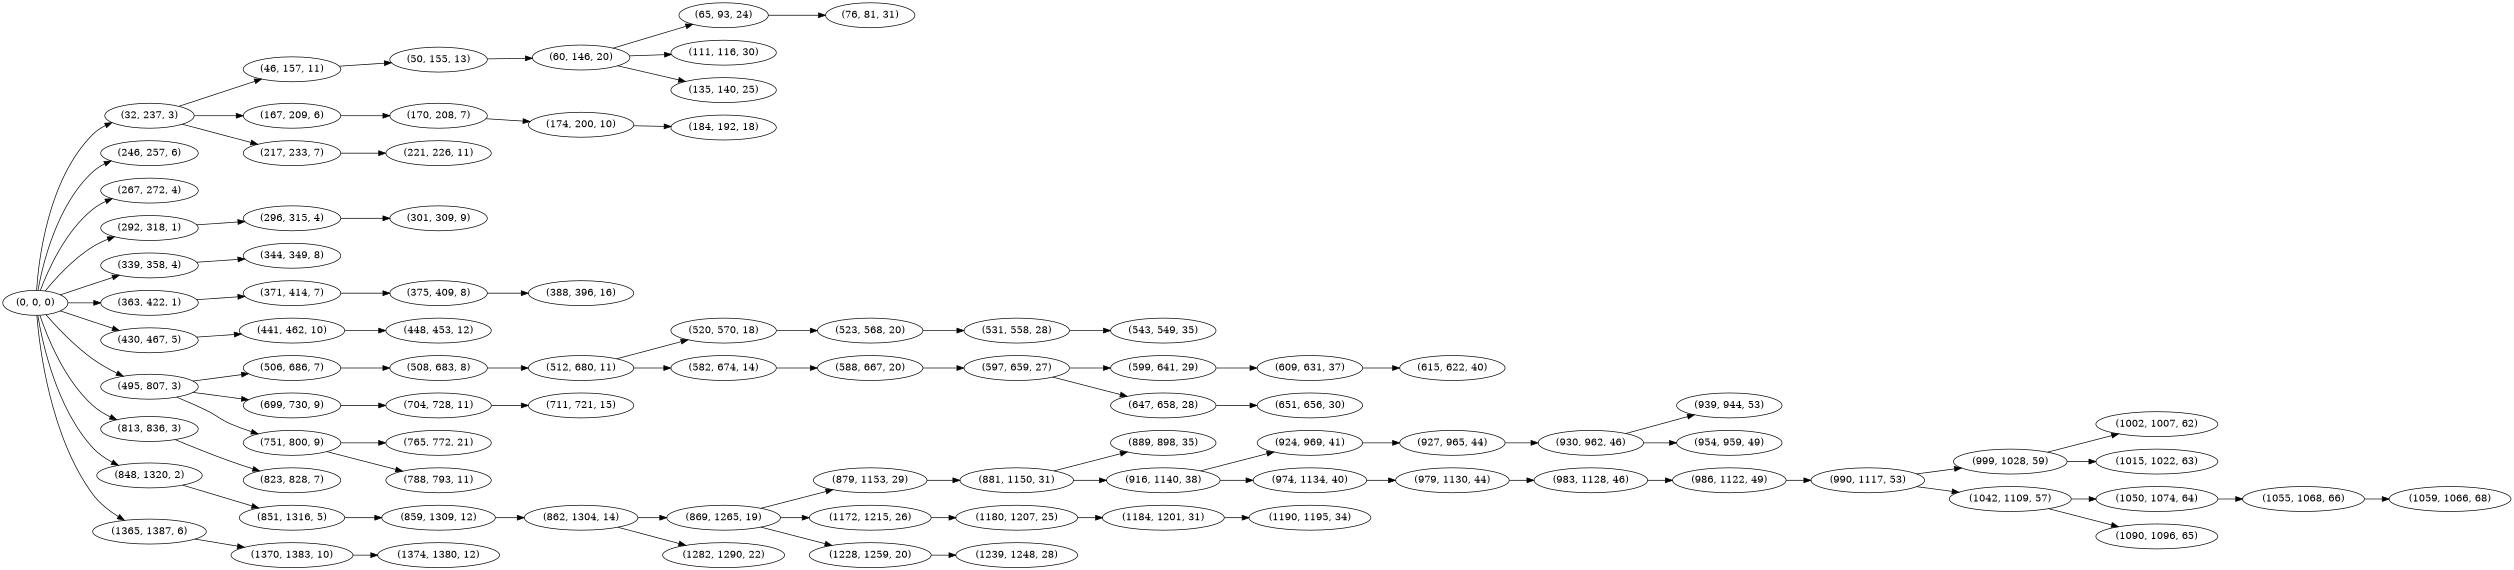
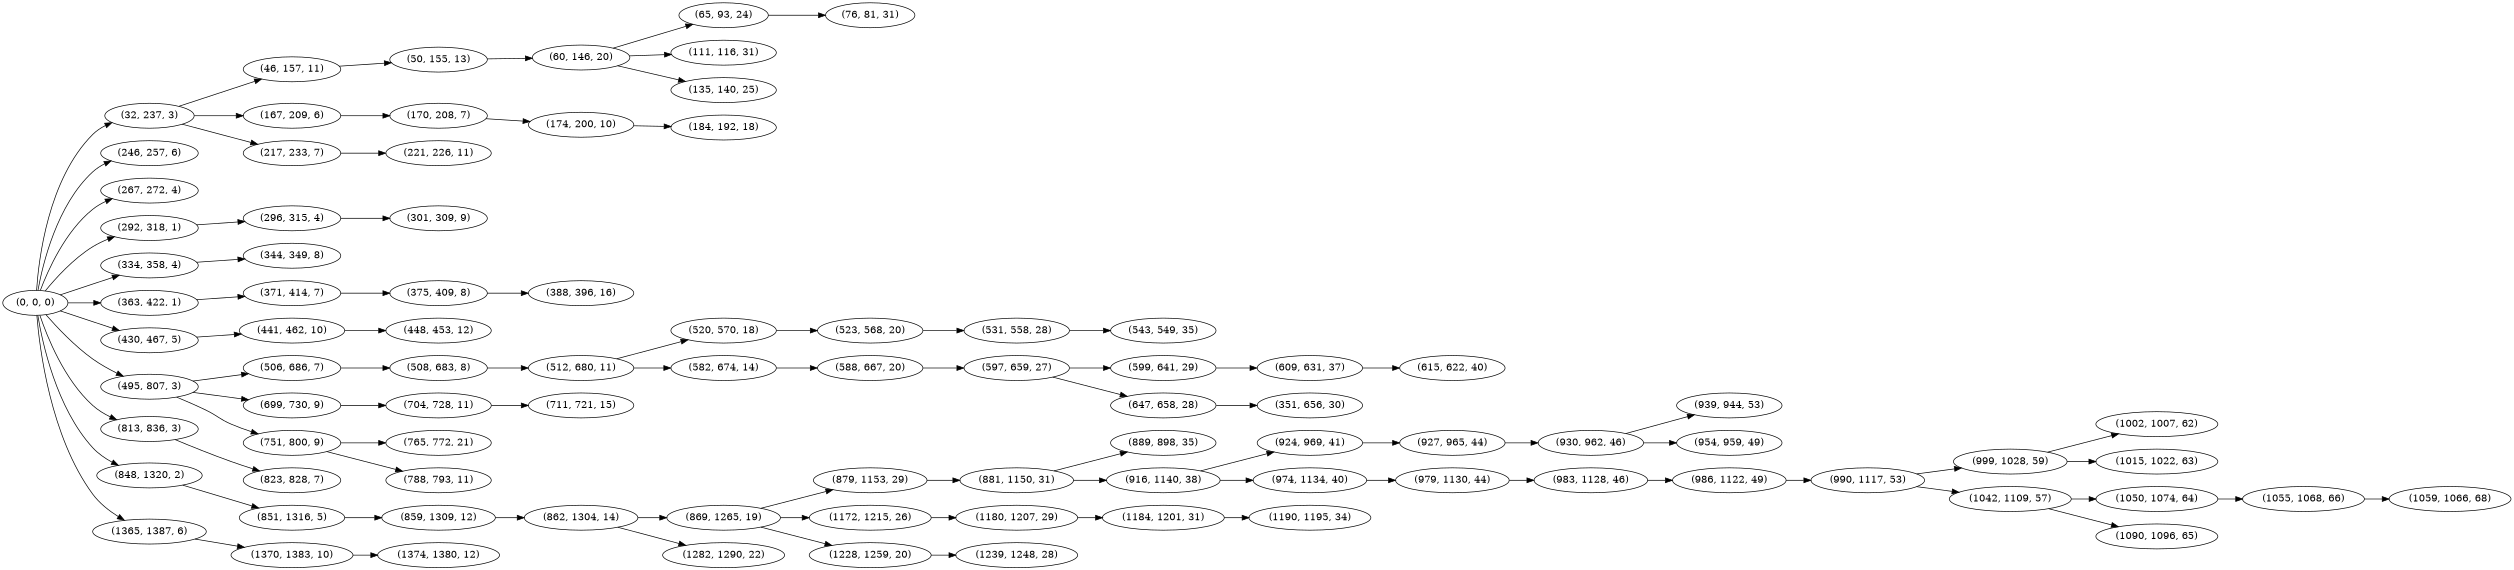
(724, 53) -> (724, 53)
(149, 265) -> (149, 265)
(1310, 405) -> (1310, 405)
(1017, 518) -> (1017, 518)
